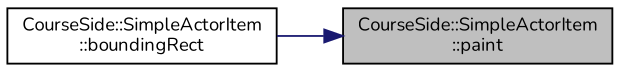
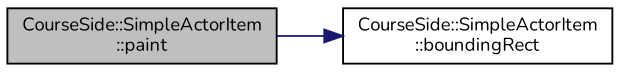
(300, 36) -> (300, 36)
